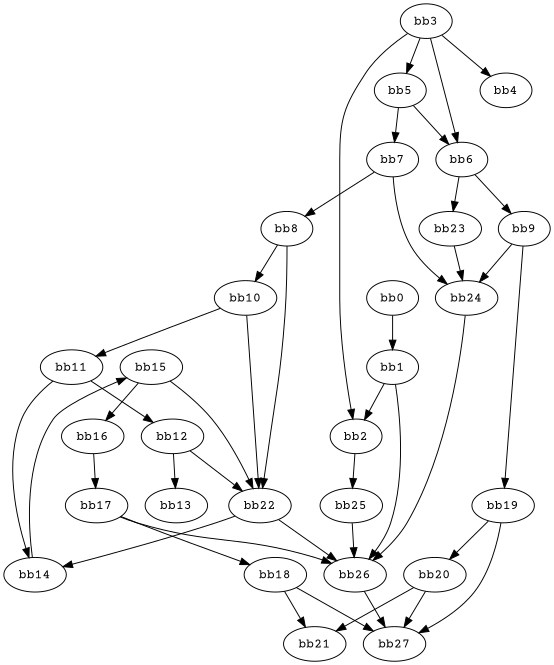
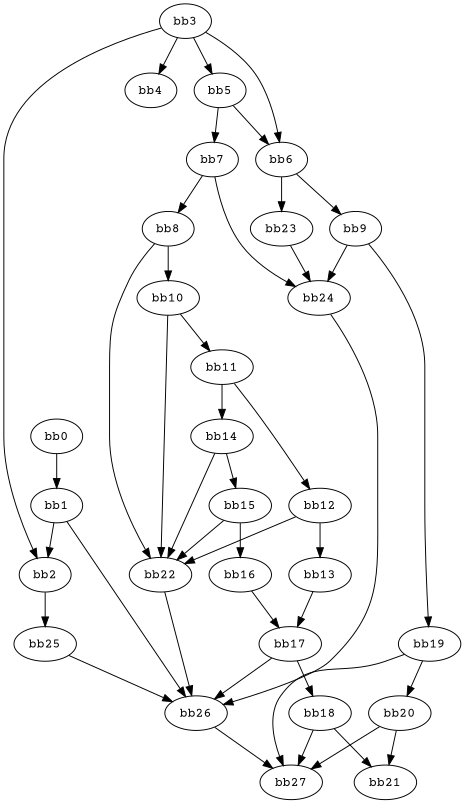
(154, 542) -> (193, 501)
none -> (307, 605)
